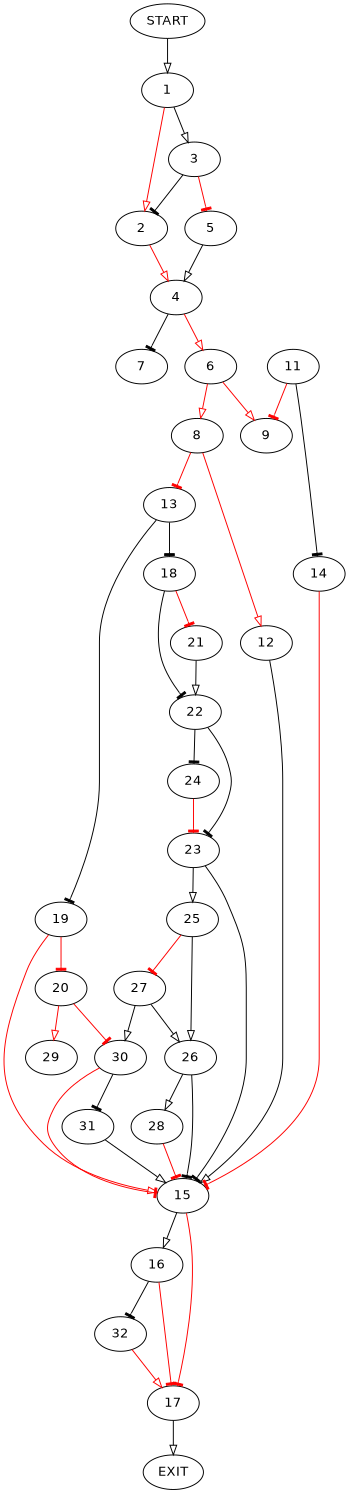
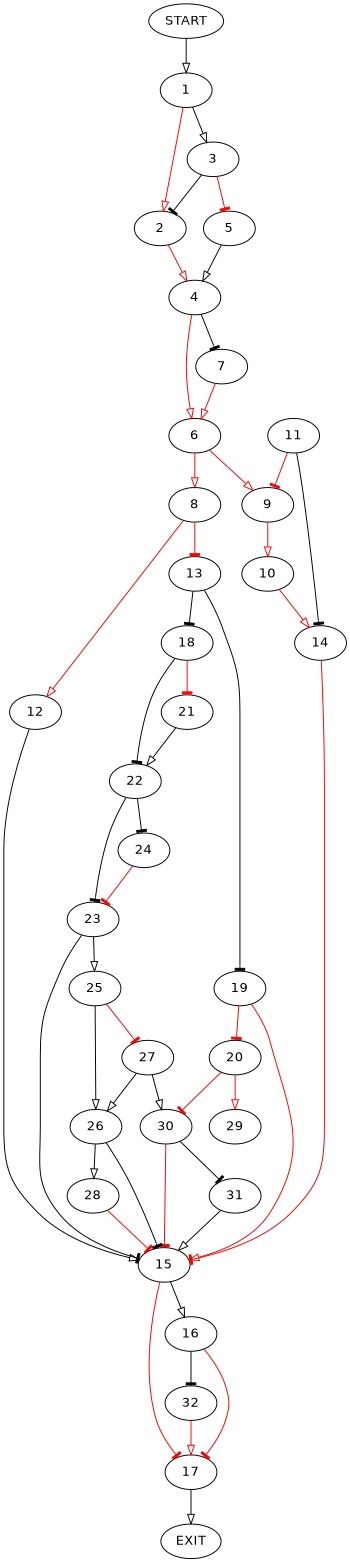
none -> (210, 397)
none -> (268, 574)
